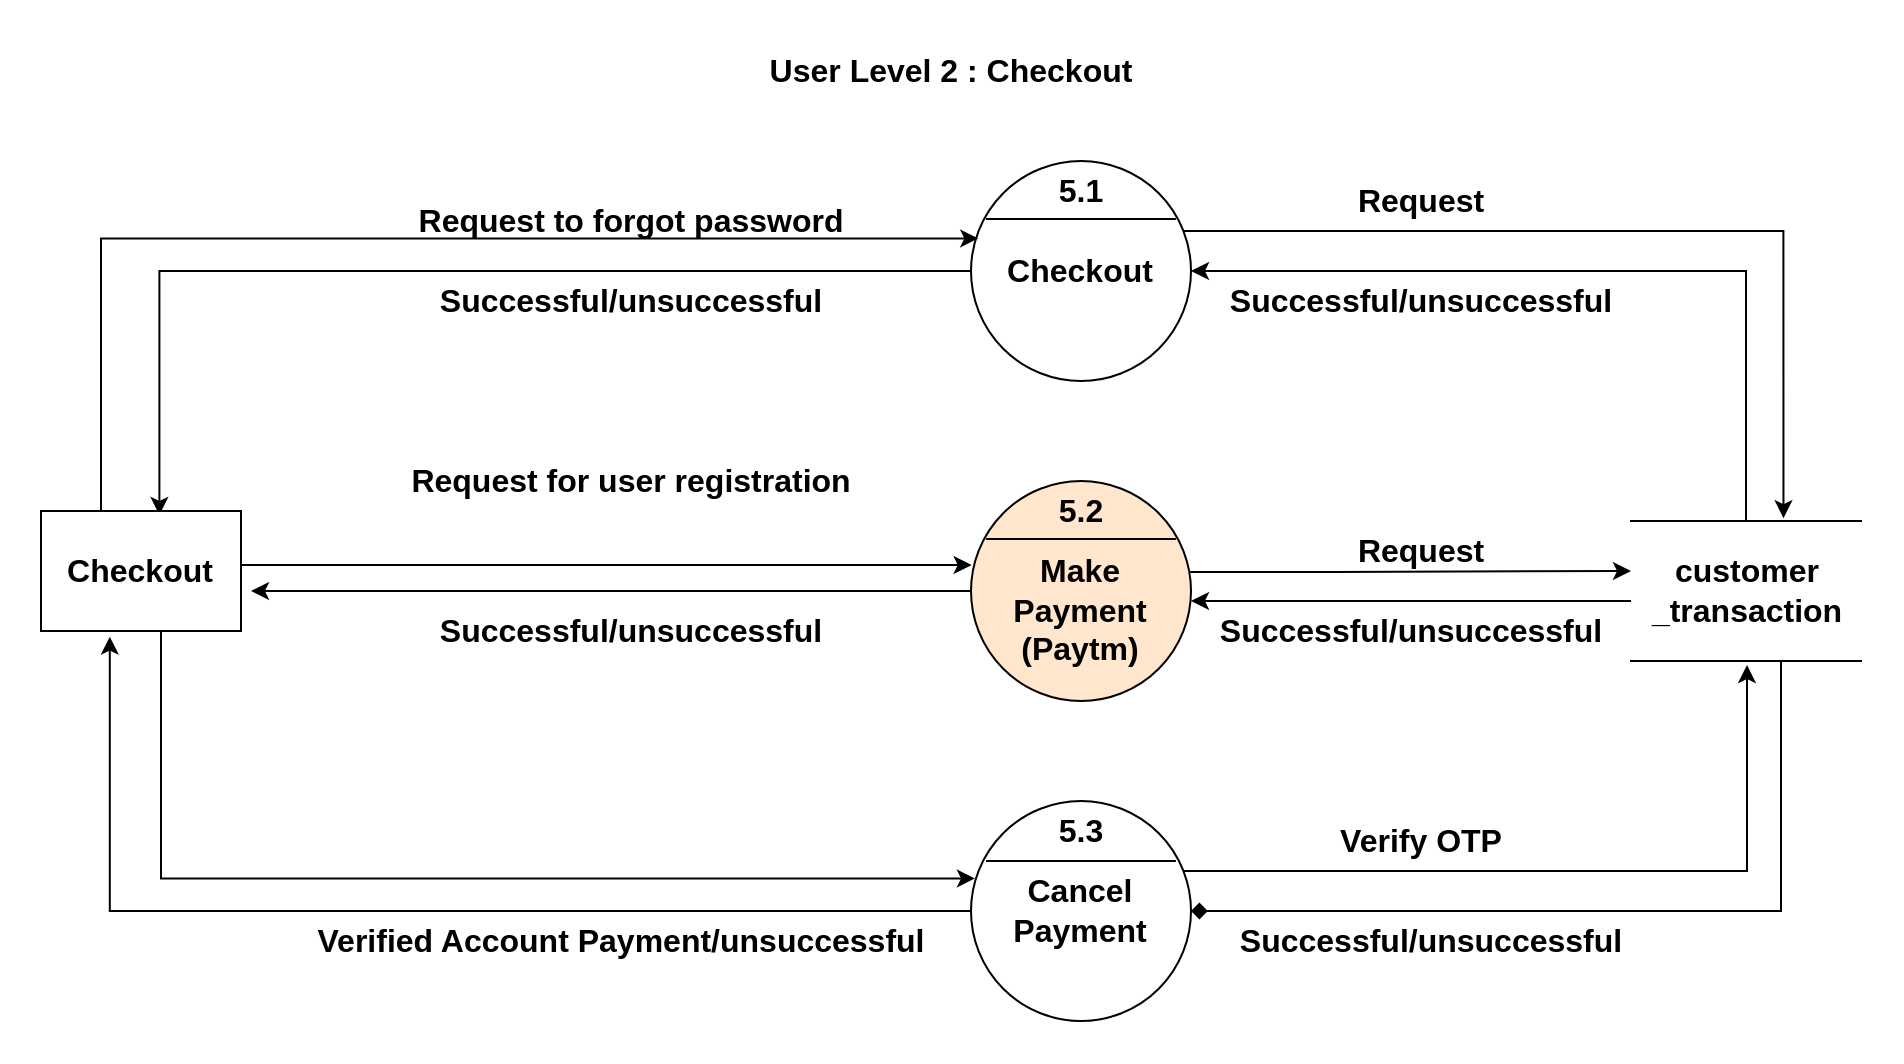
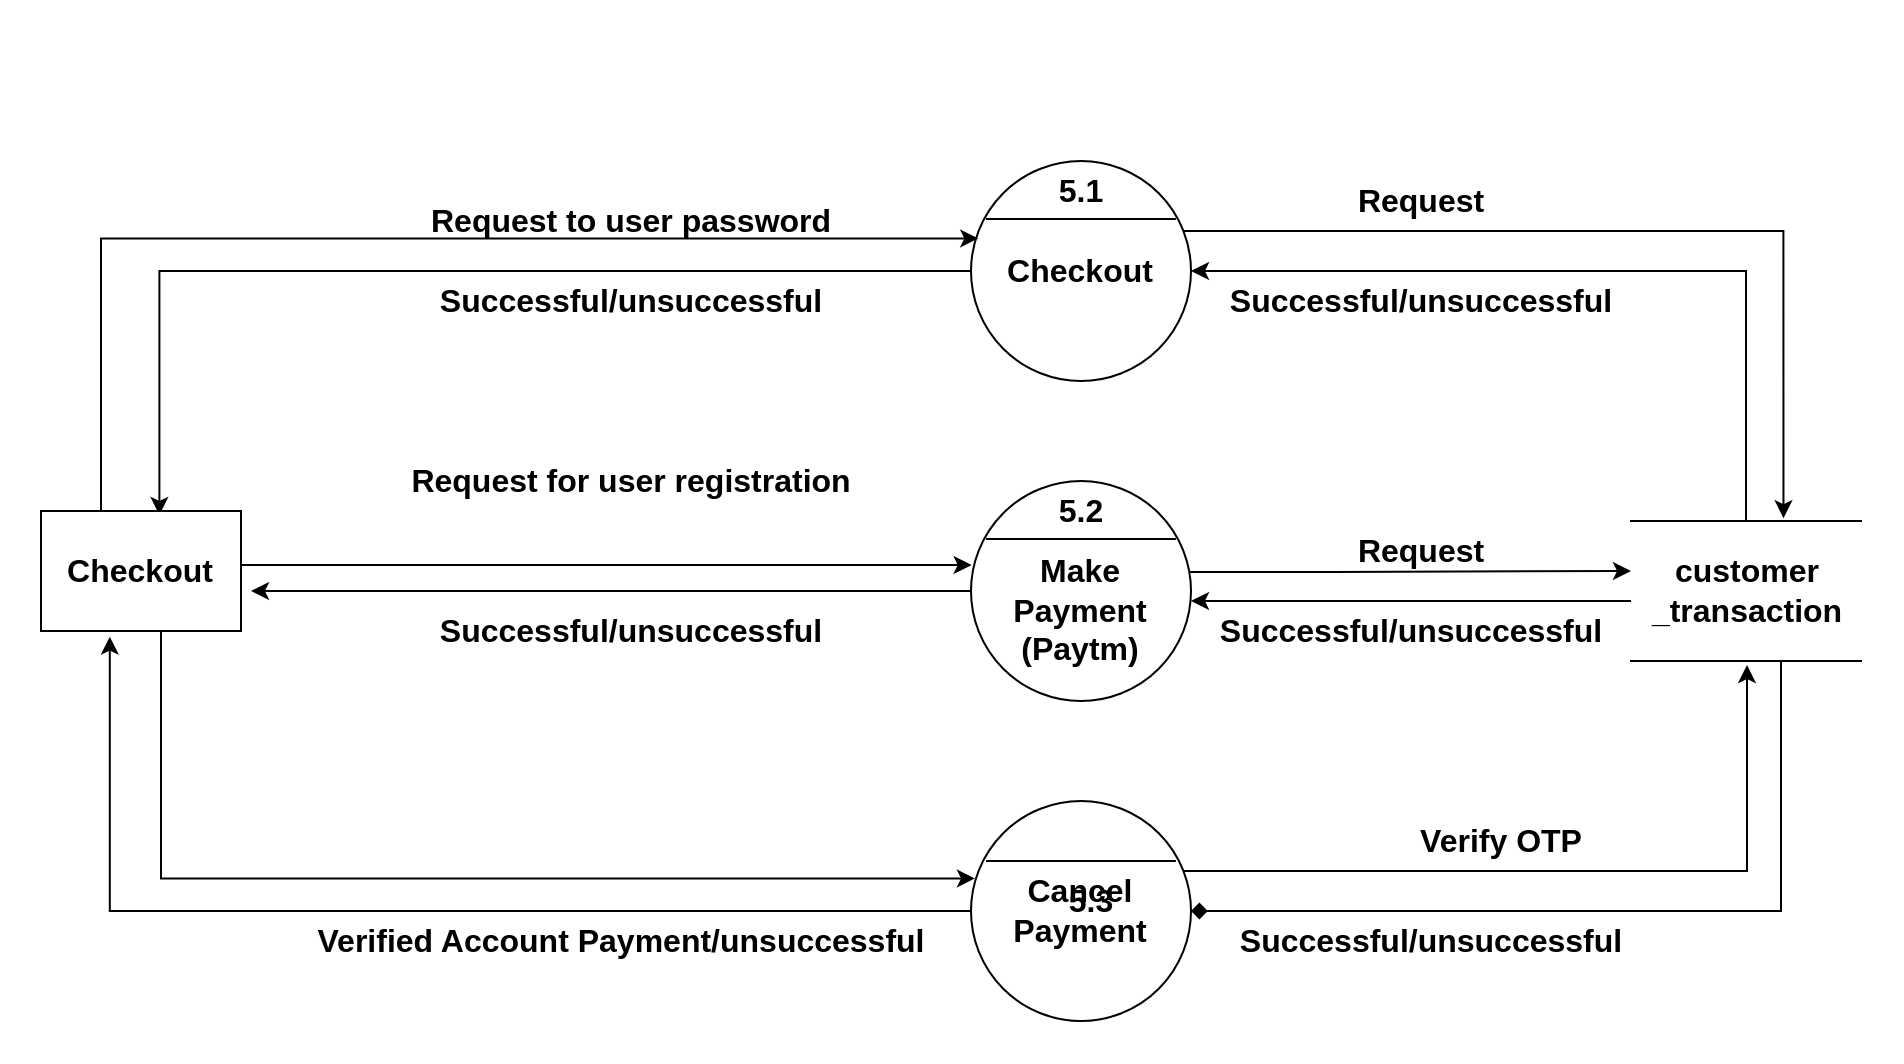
(951, 71) -> none
(632, 221) -> (632, 221)
(1081, 591) -> (1081, 591)
(1081, 831) -> (1091, 901)
(1421, 841) -> (1501, 841)
